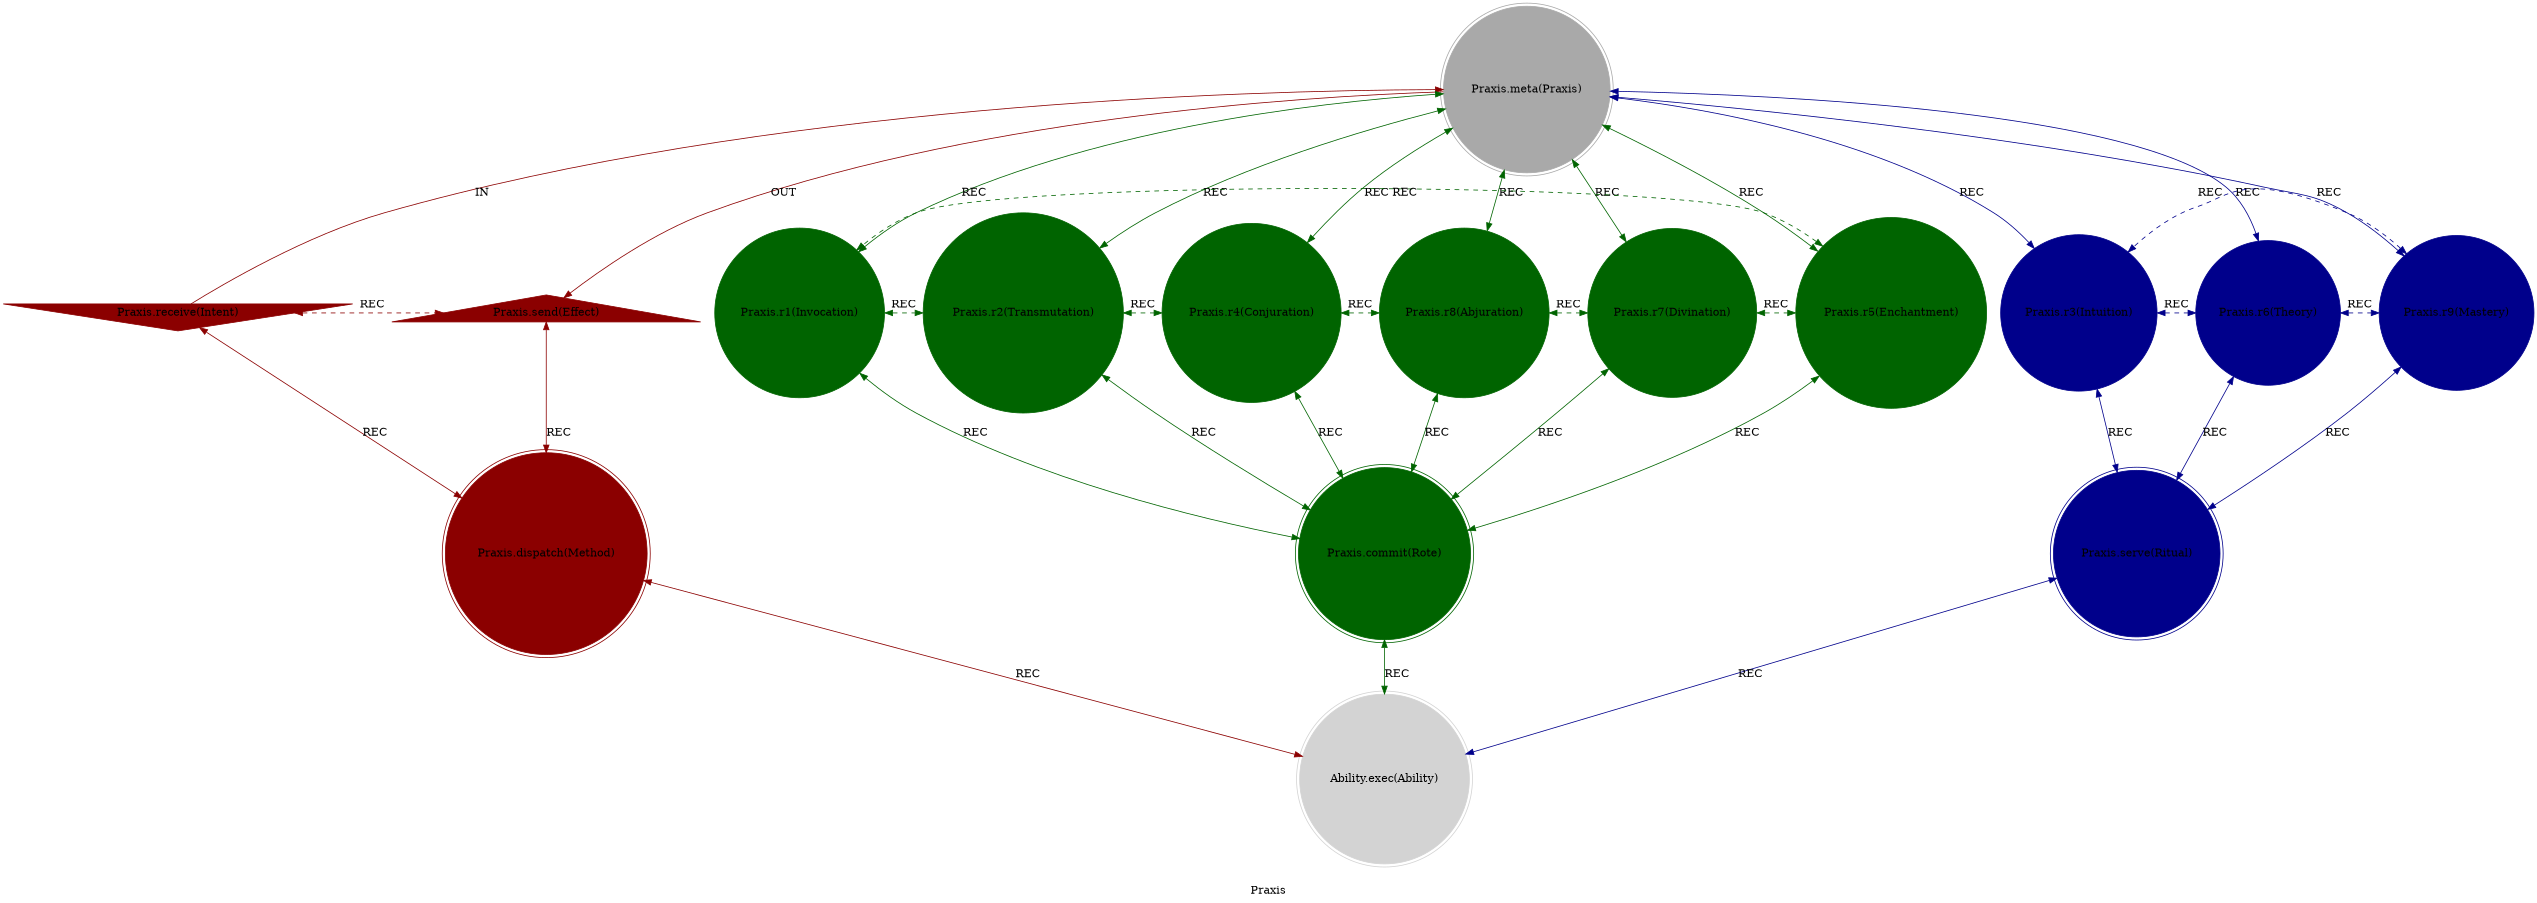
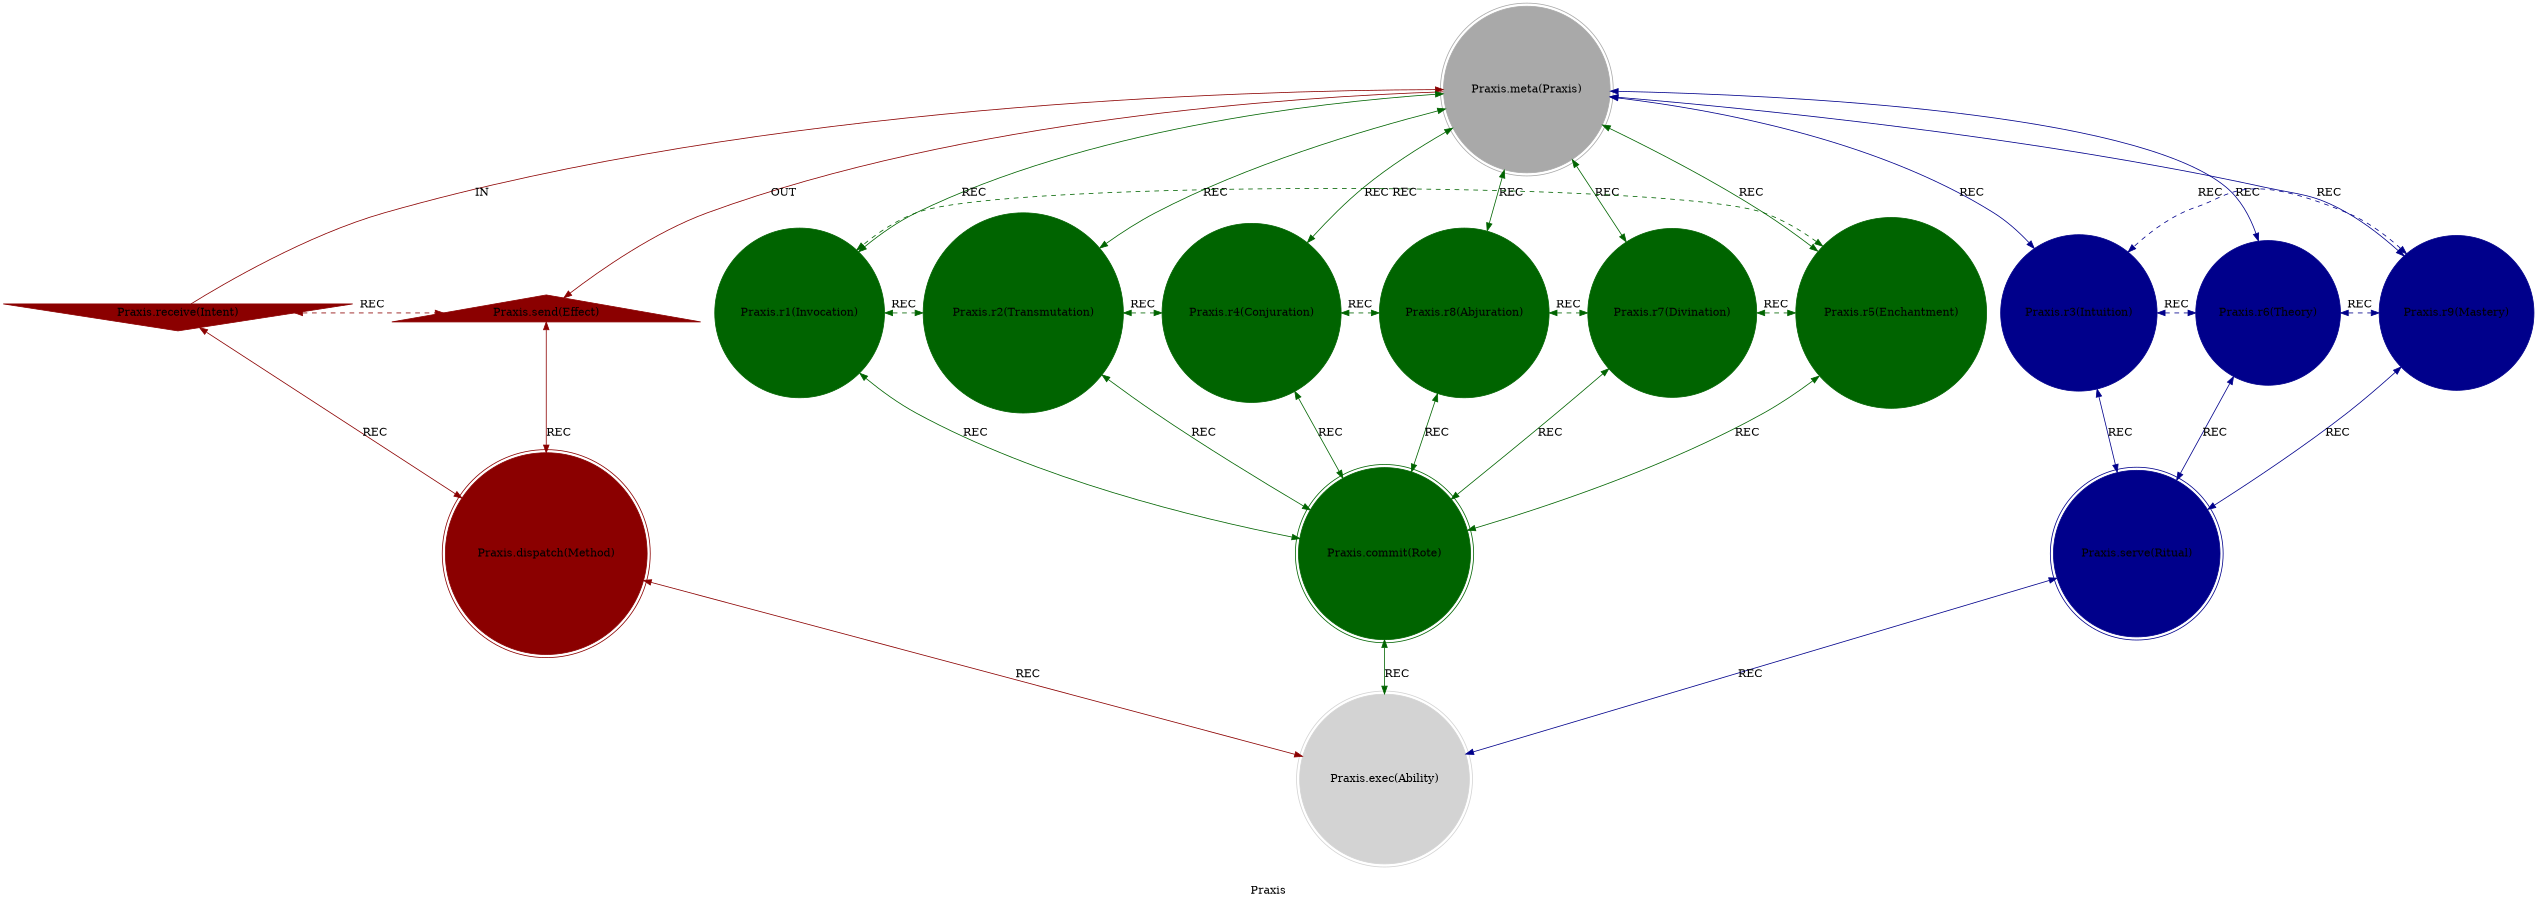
(1385, 779) -> (1385, 779)
